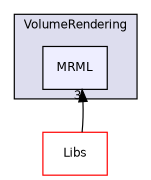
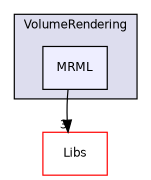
(83, 117) -> (67, 106)
